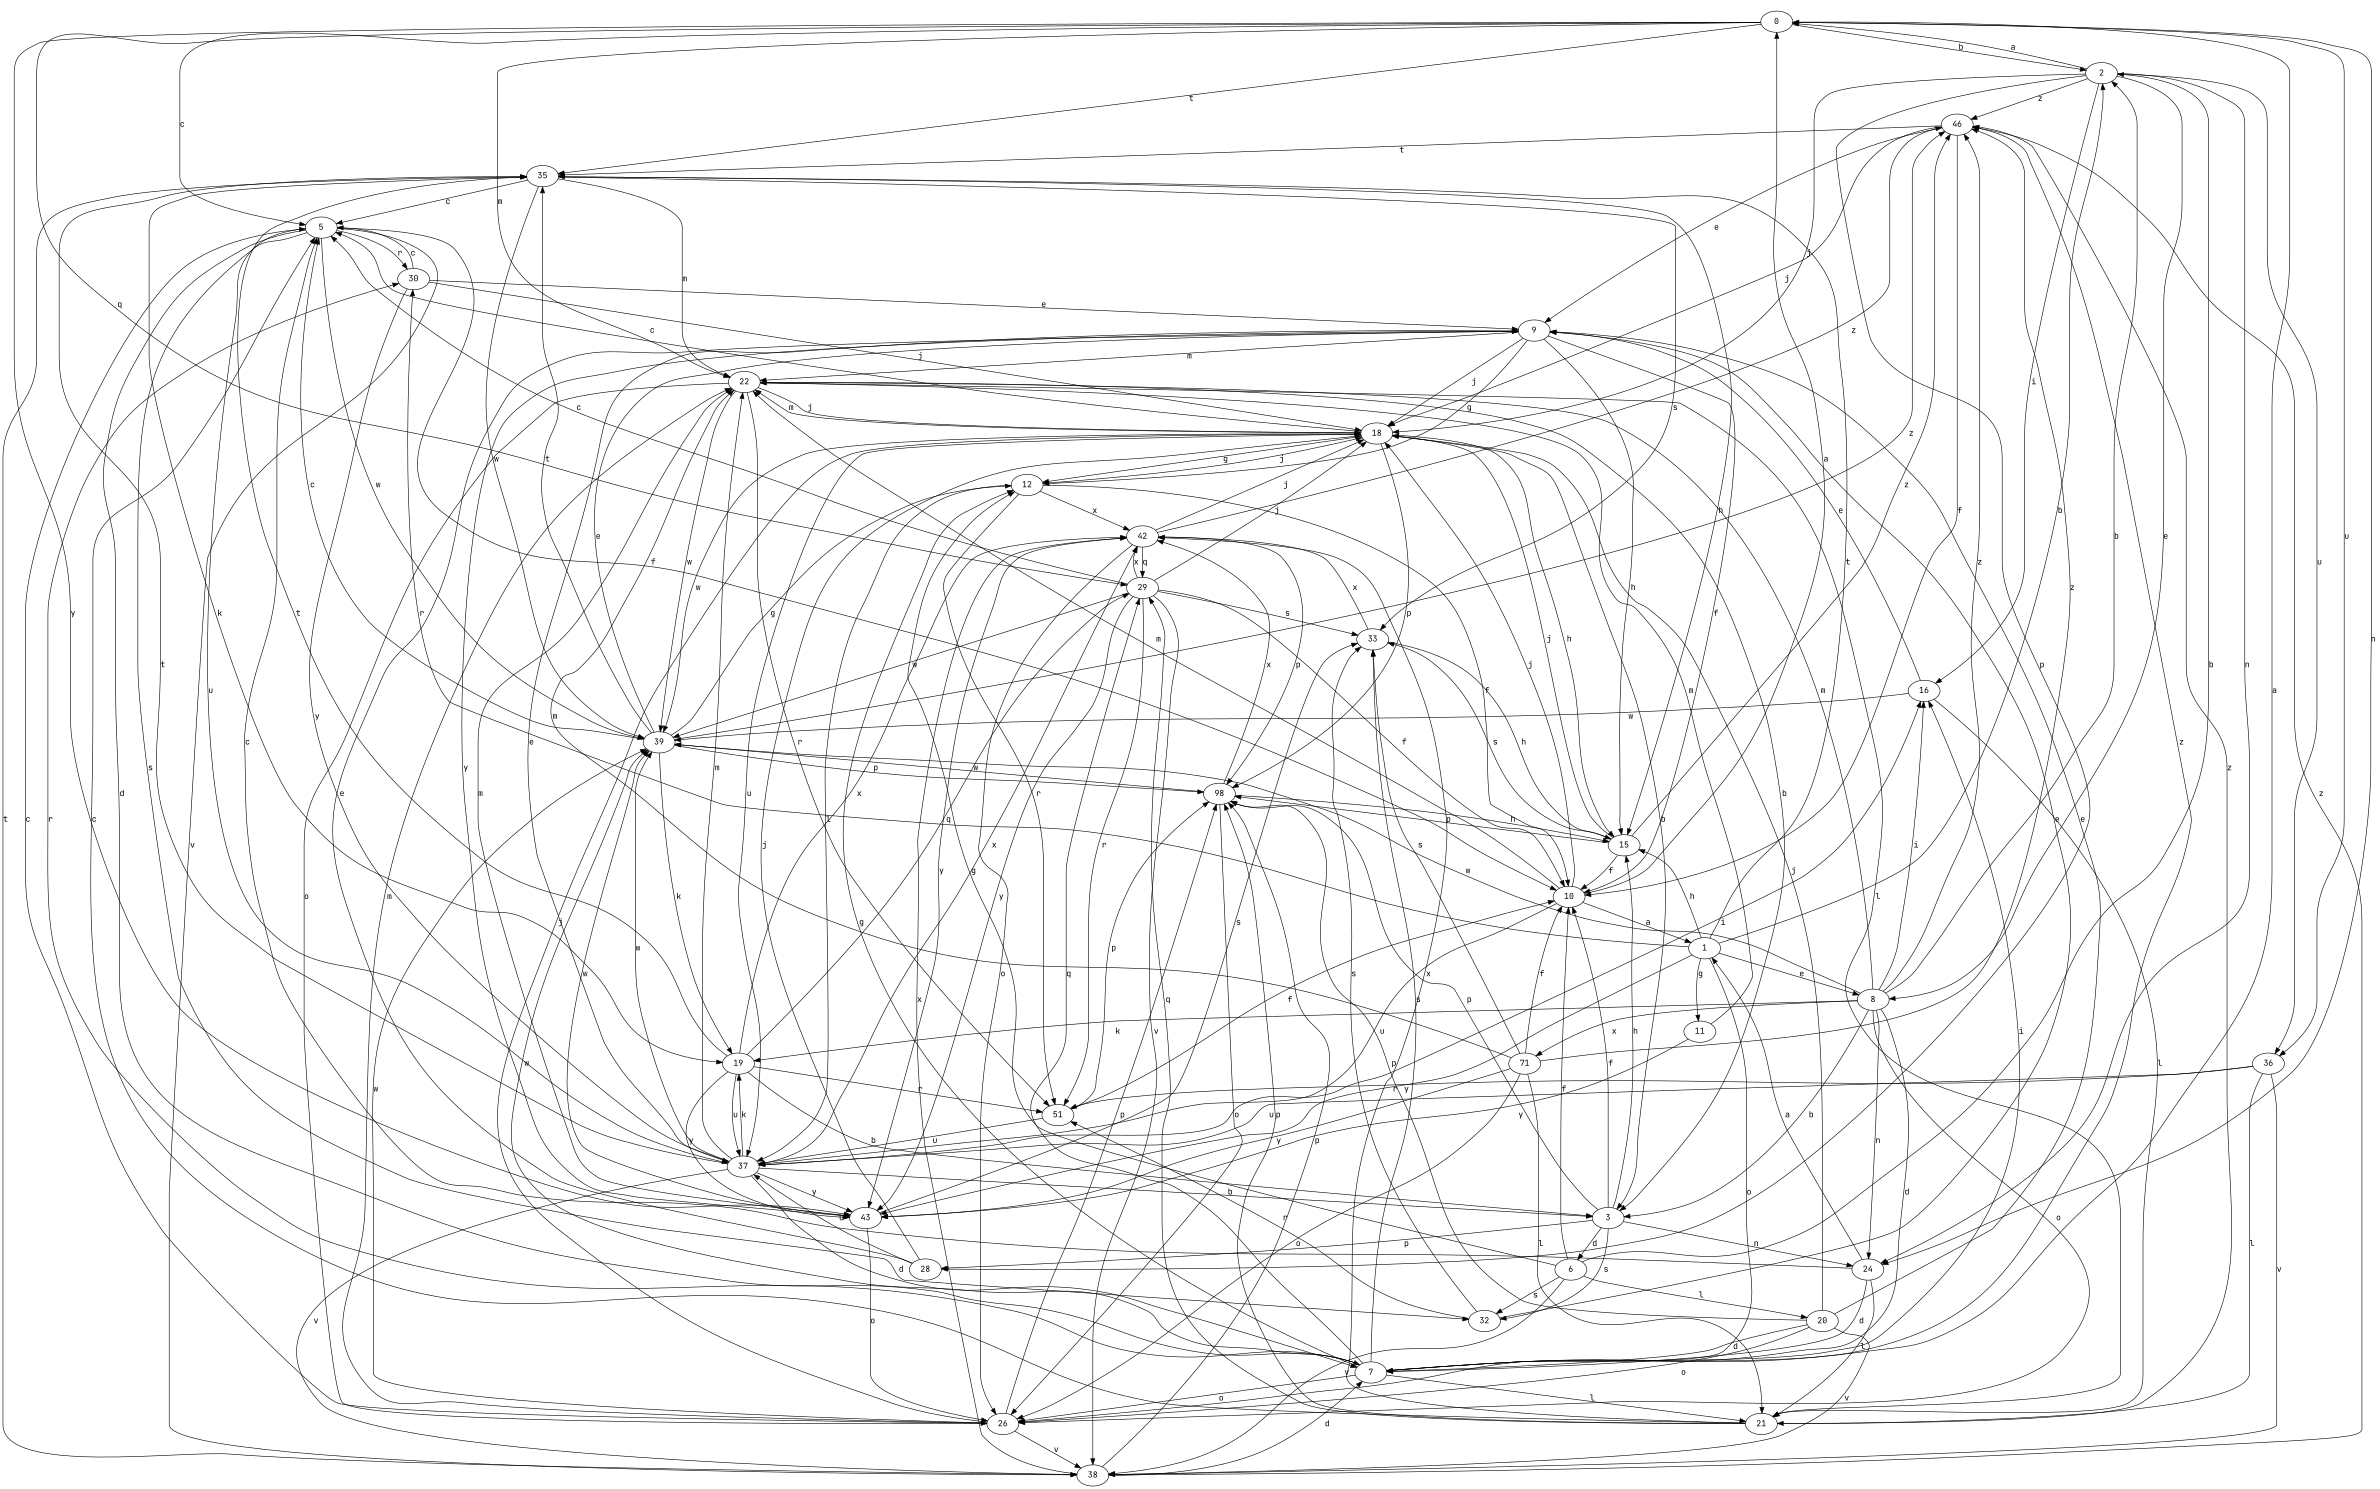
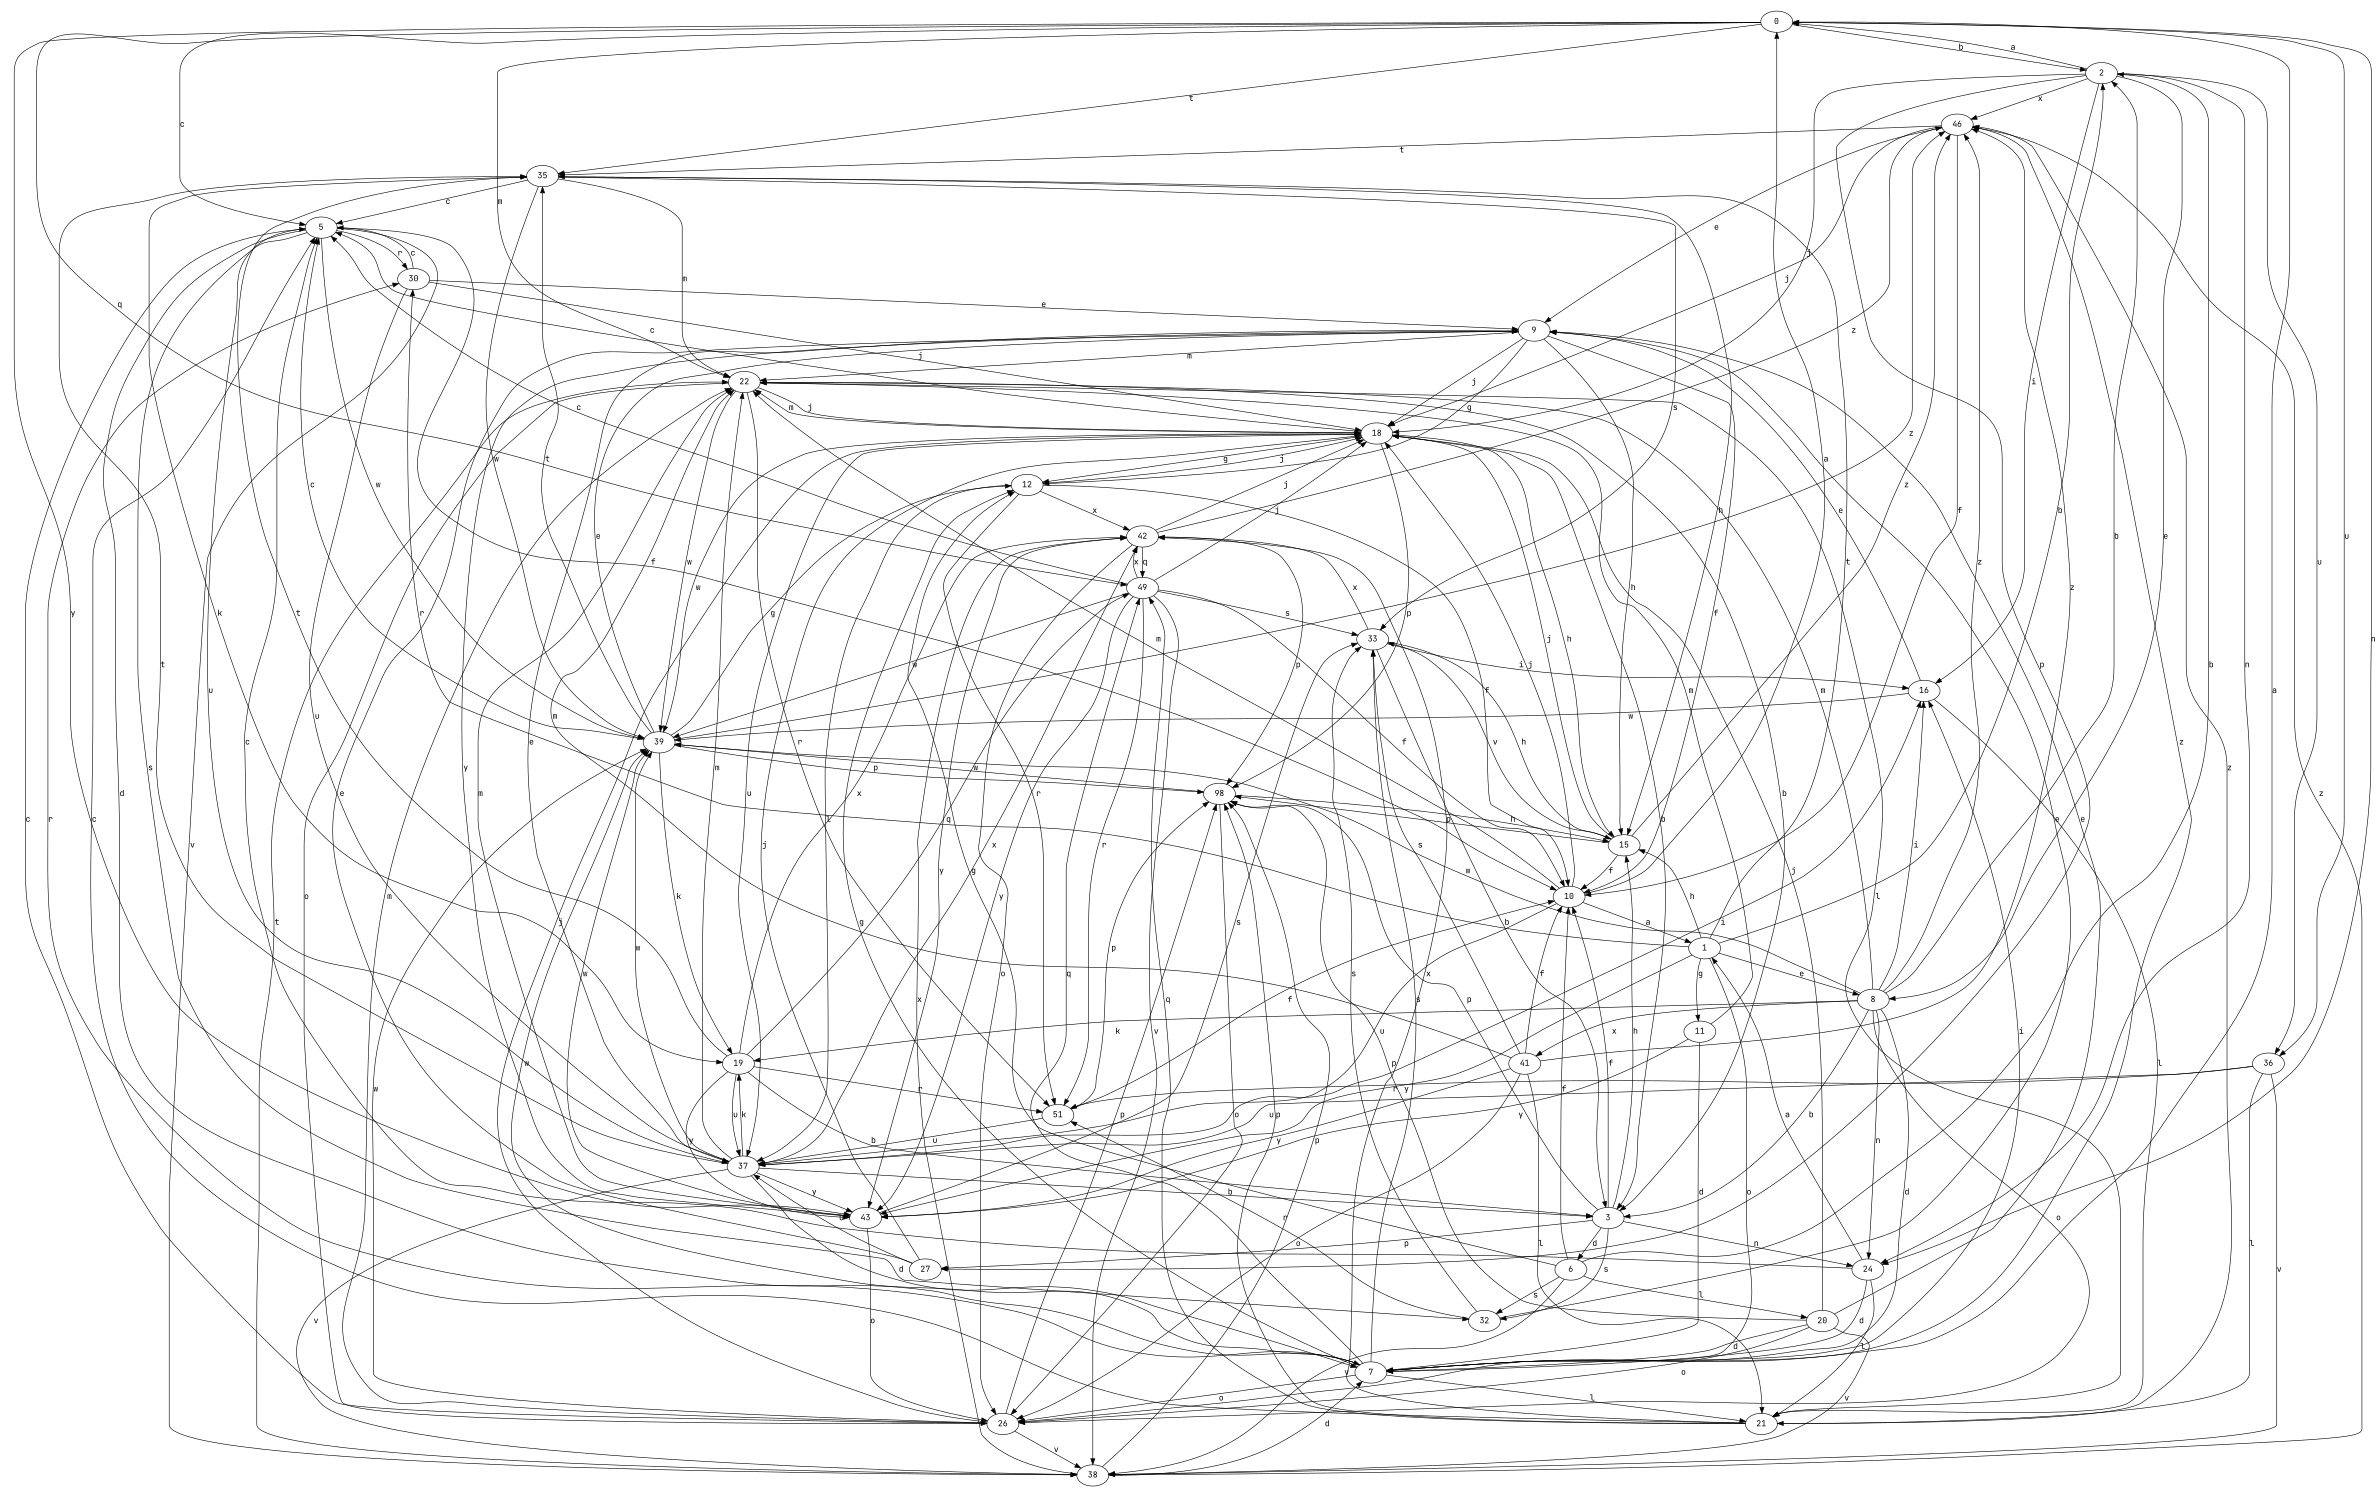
(2040, 99) -> (2040, 99)
(1143, 588) -> (1143, 588)
(1269, 645) -> none
none -> (1644, 677)
(317, 717) -> (317, 717)
(1495, 742) -> (1495, 742)
none -> (1513, 941)
(1525, 1064) -> (1525, 1064)
(3, 1122) -> (259, 1188)
(925, 1270) -> (925, 1270)
none -> (1684, 1329)
